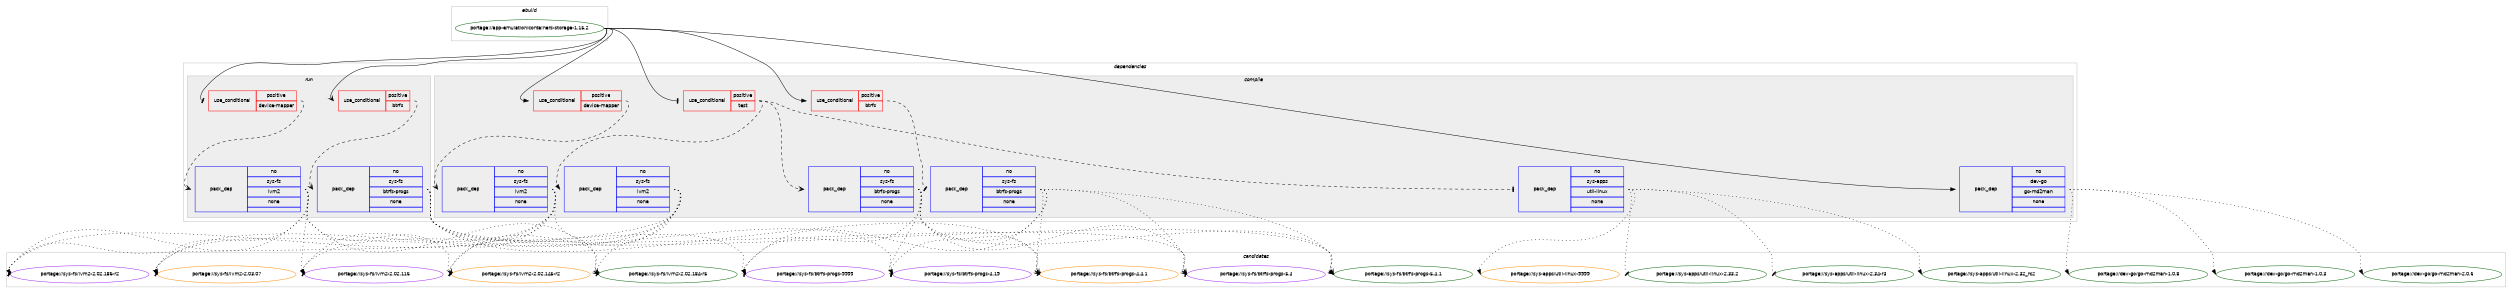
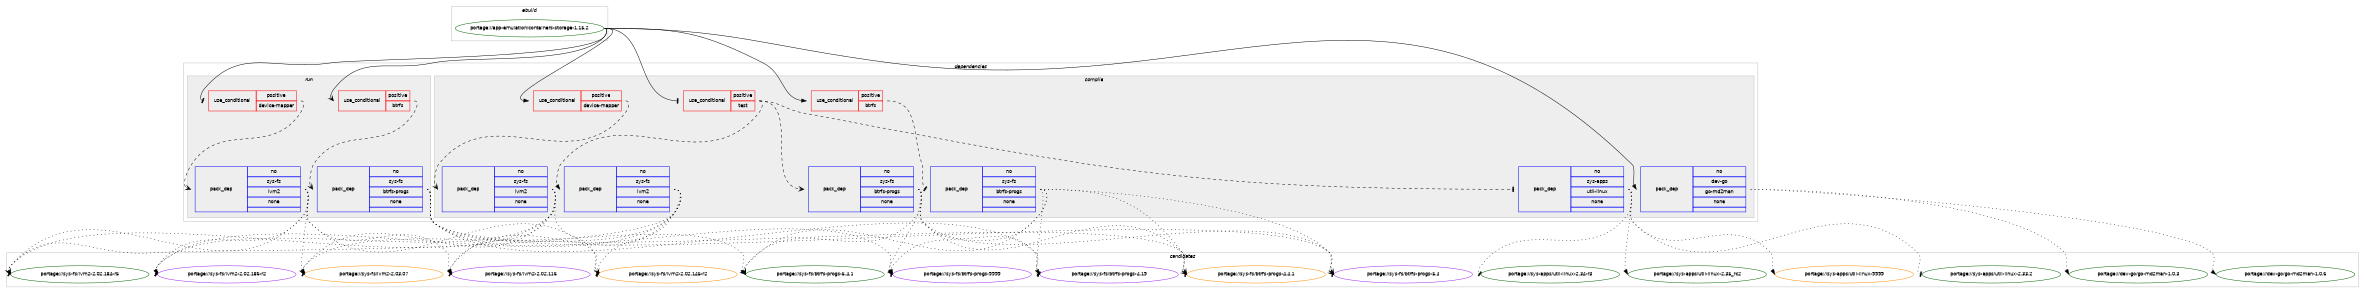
(1991, 274) -> (1697, 274)
(2138, 274) -> none
(2433, 274) -> (2286, 274)
